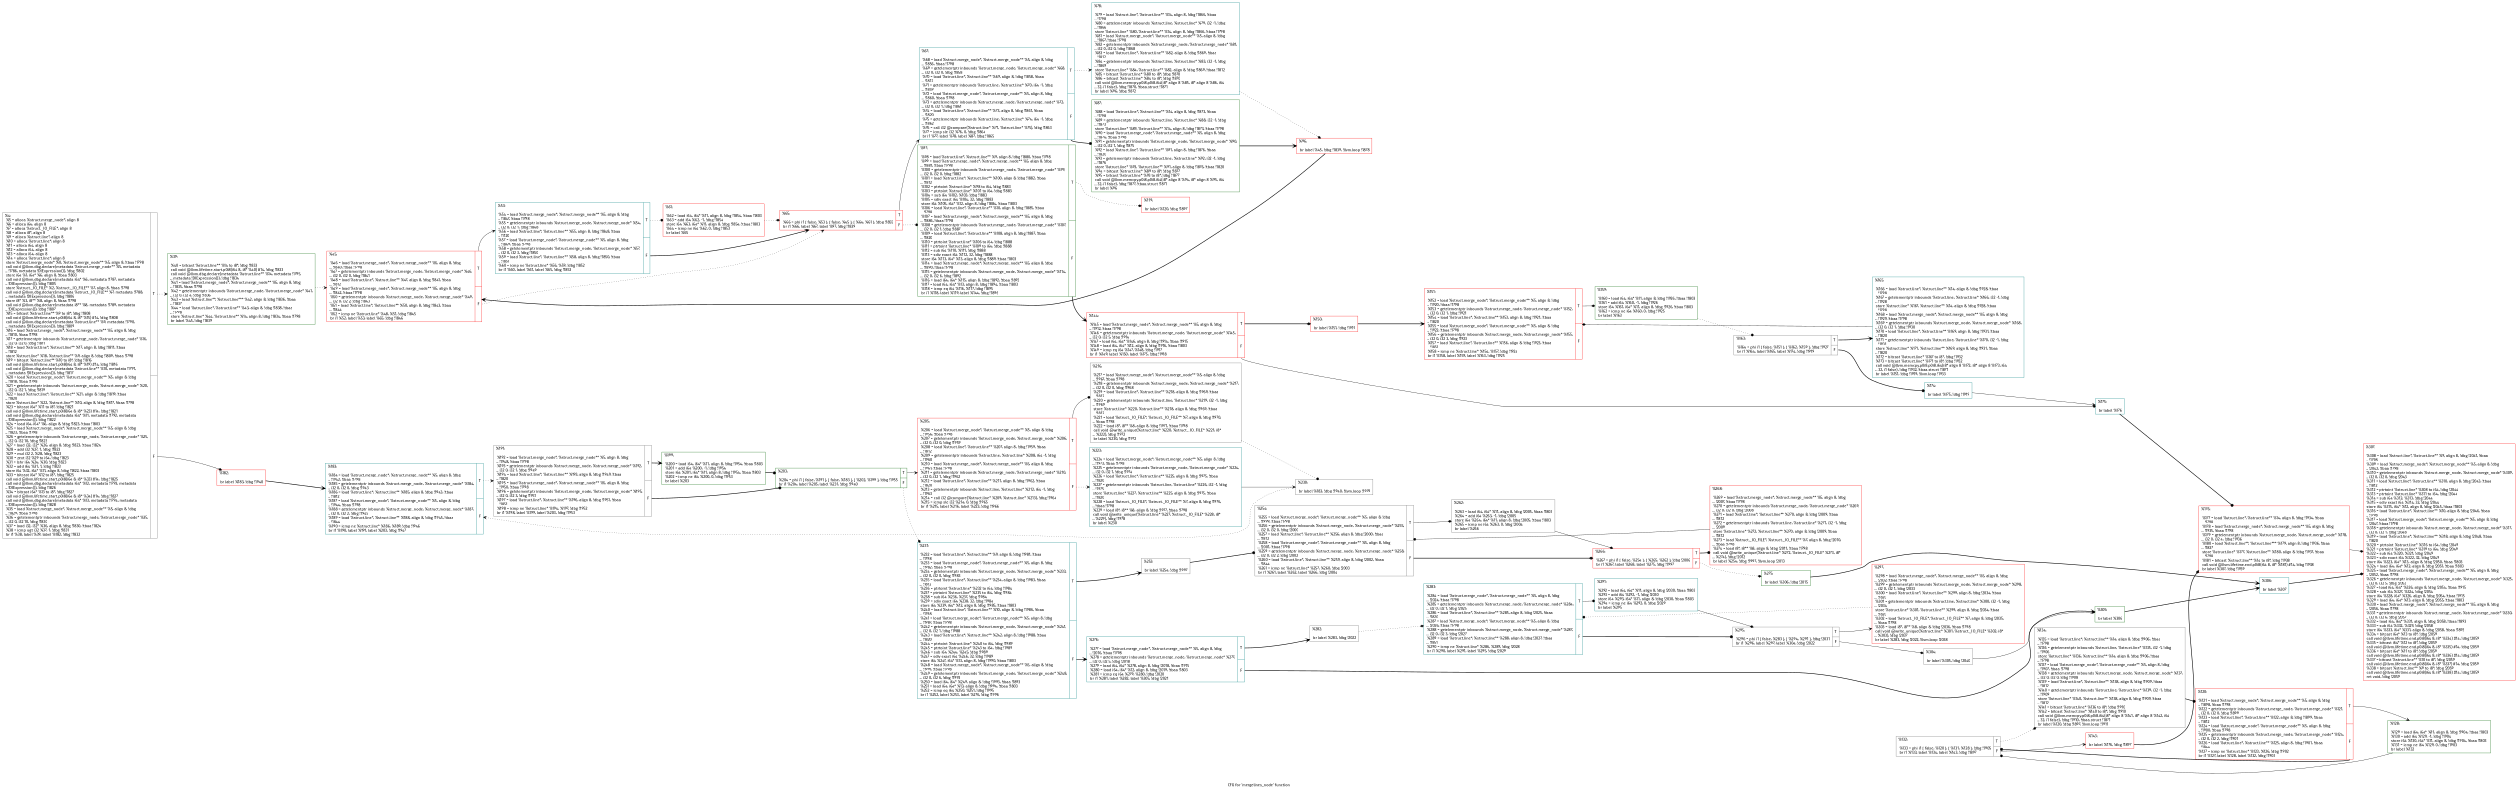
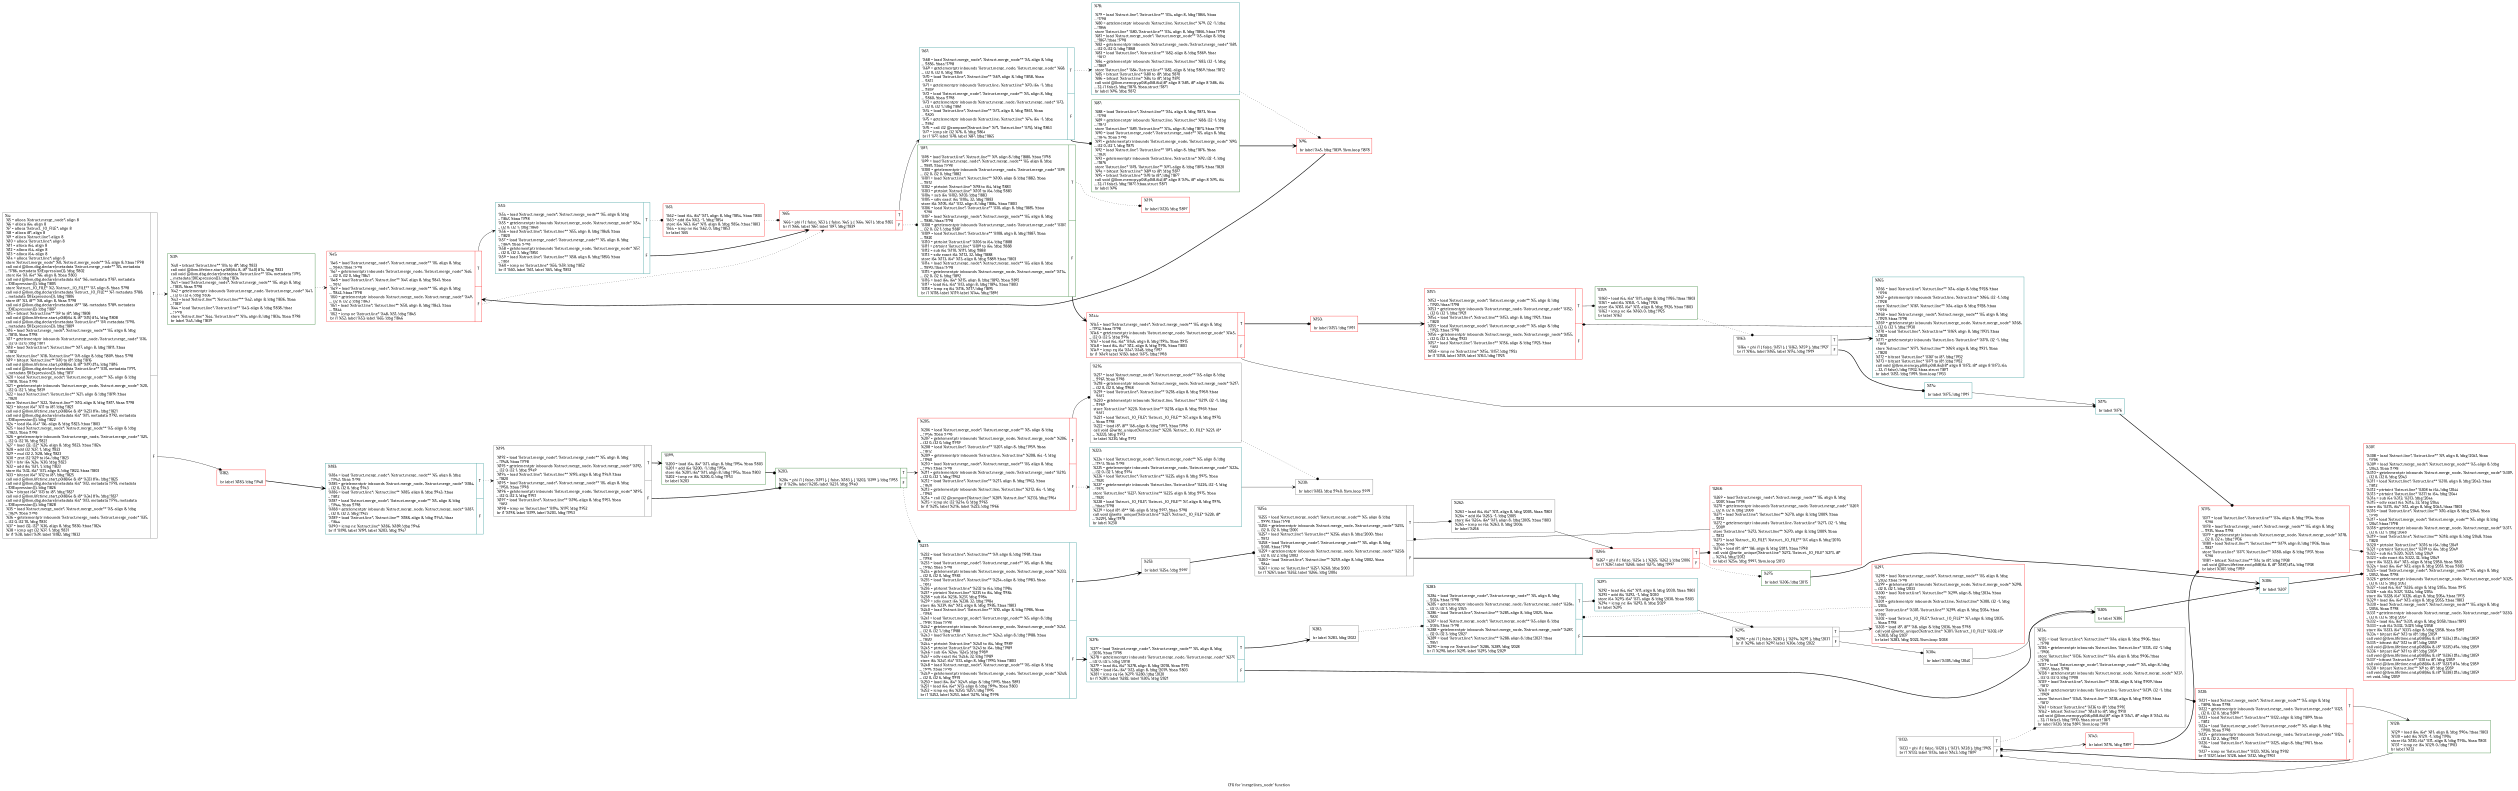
(504, 236) -> (504, 236)
(902, 535) -> none
